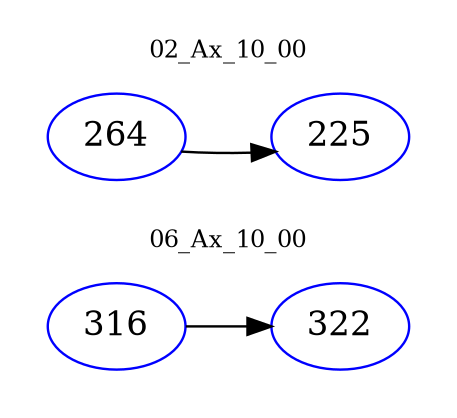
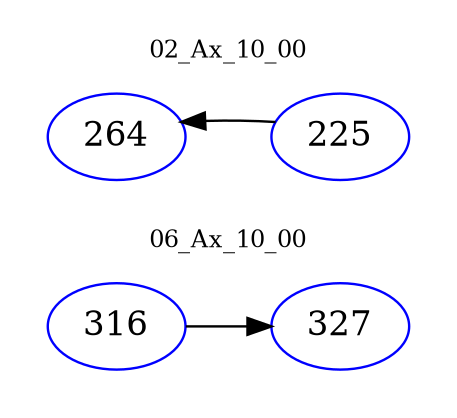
(216, 153) -> (241, 121)
(340, 326) -> (340, 326)
